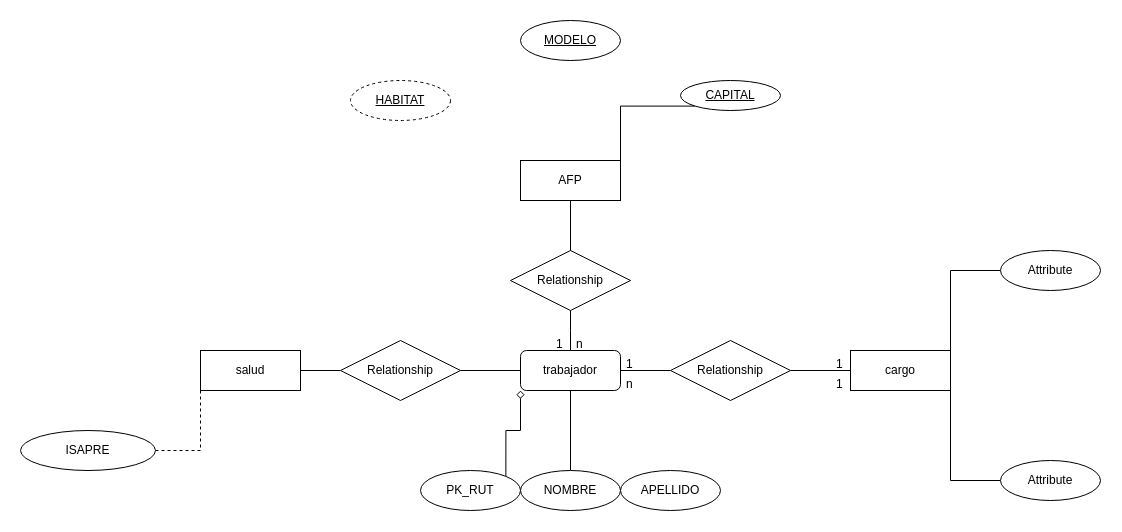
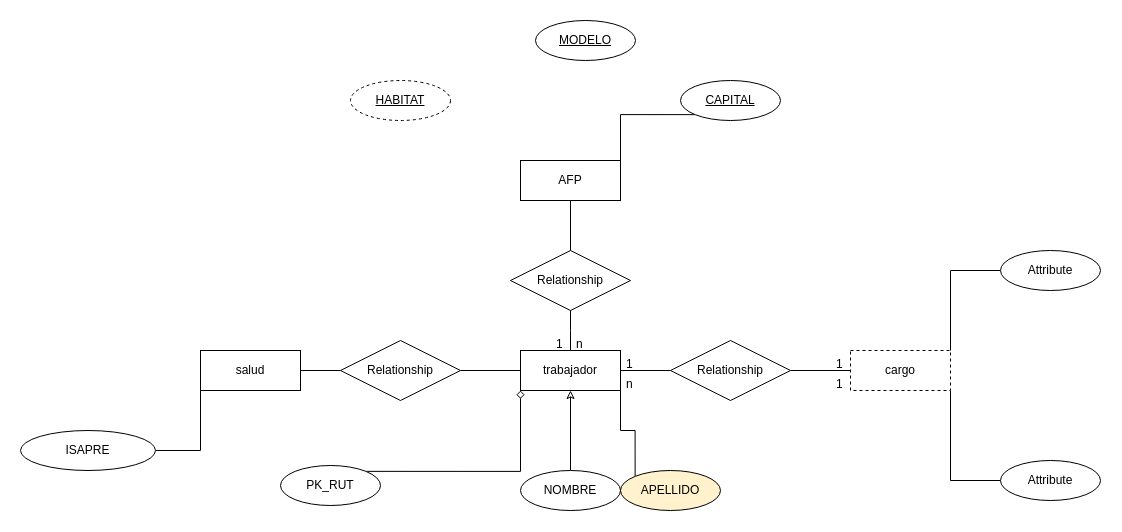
(571, 41) -> (586, 41)
(731, 96) -> (731, 101)
(571, 371) -> (571, 371)
(901, 371) -> (901, 371)
(571, 396) -> (571, 398)
none -> (631, 431)
(201, 444) -> (201, 444)
(471, 491) -> (331, 486)
(671, 491) -> (671, 491)
